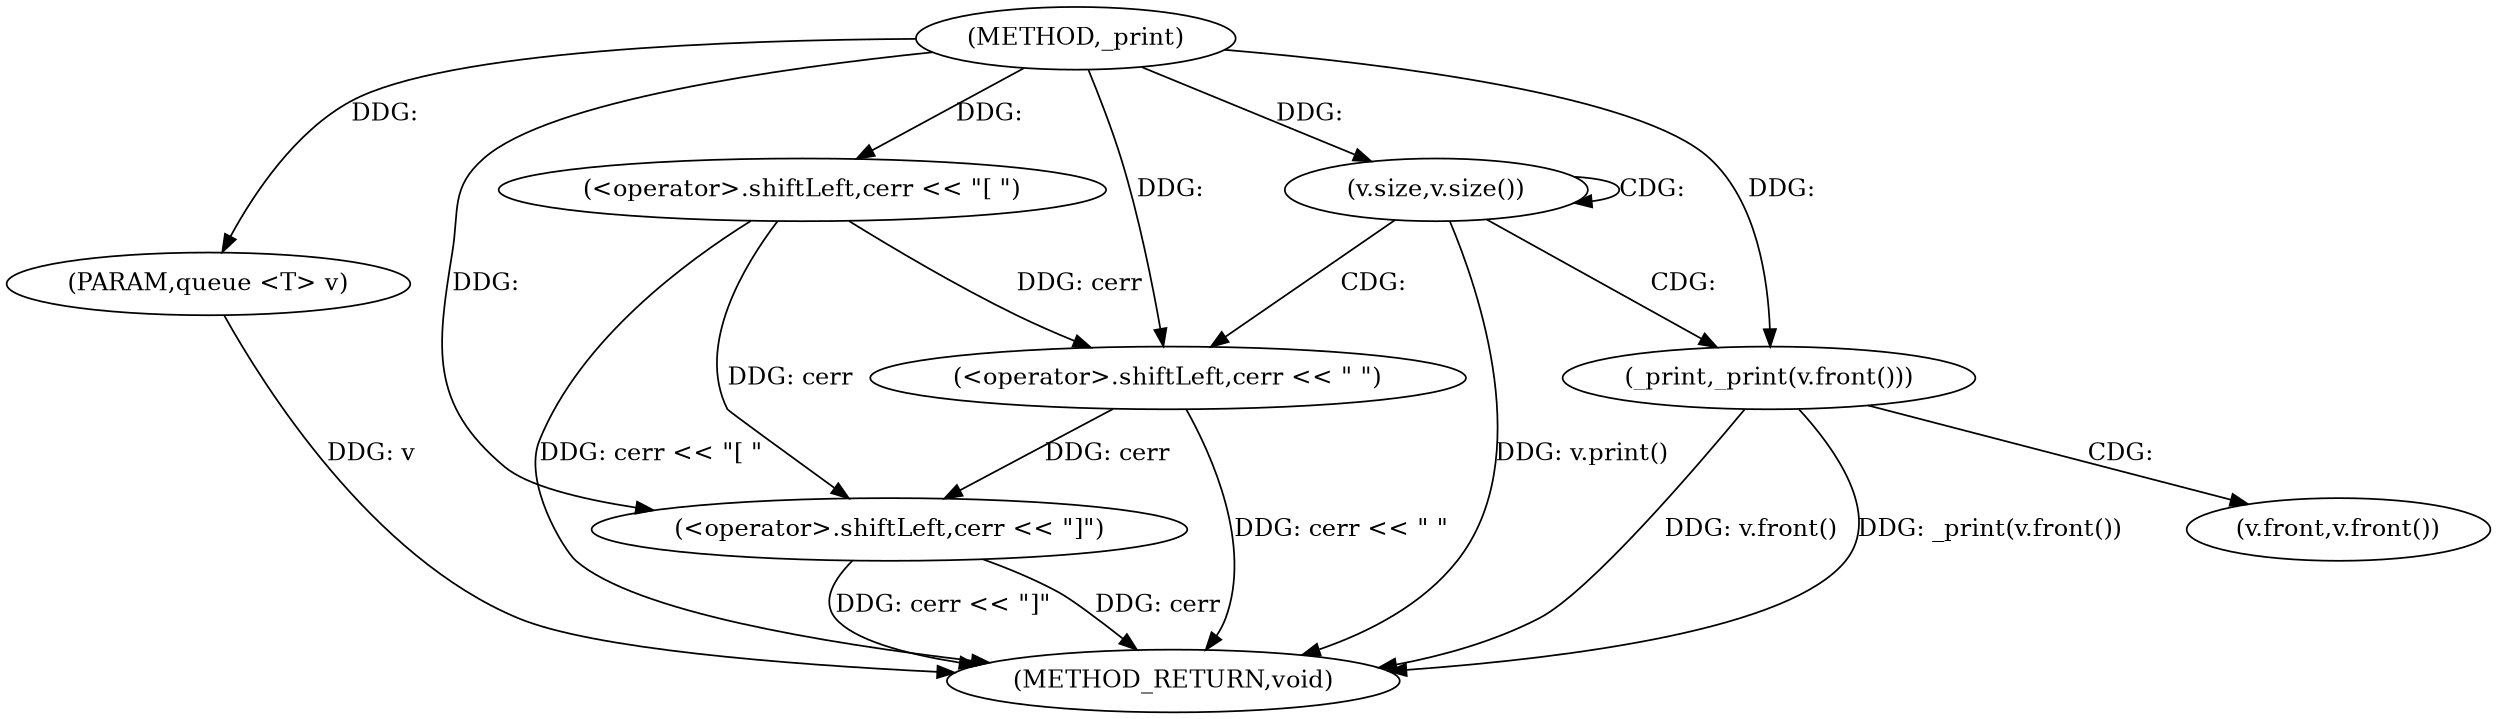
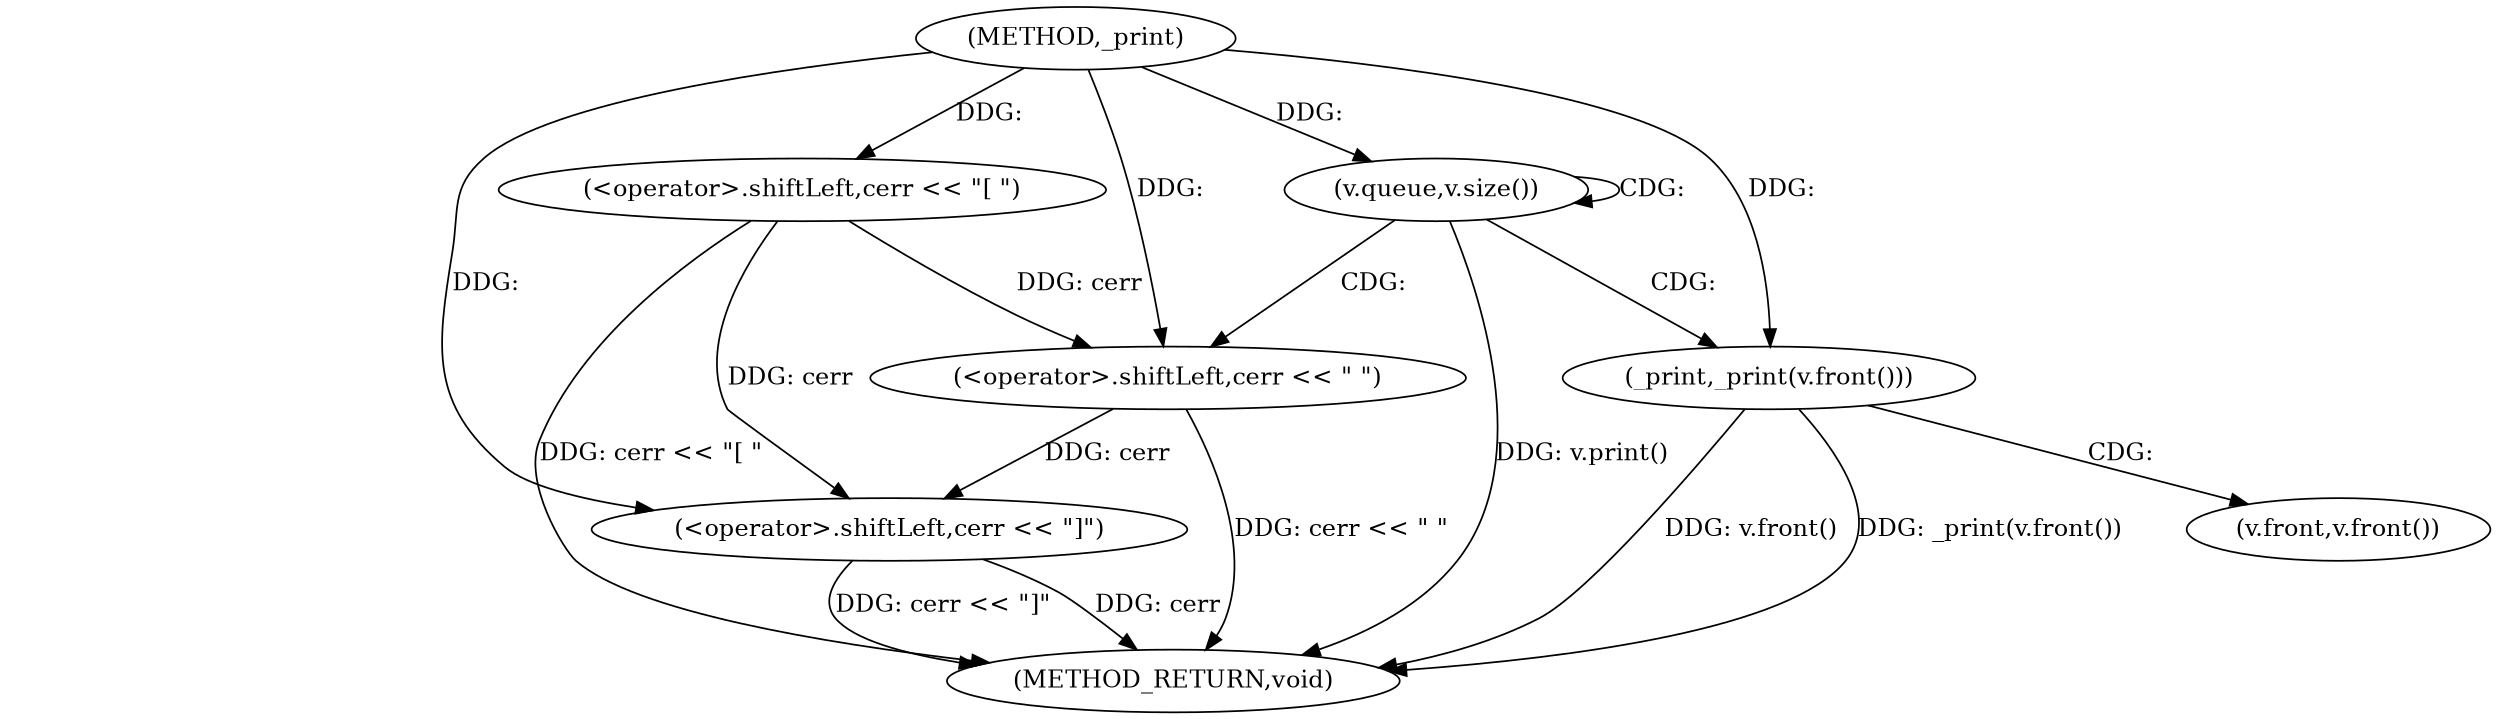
(1436, 190) -> (1436, 190)
(208, 284) -> none
